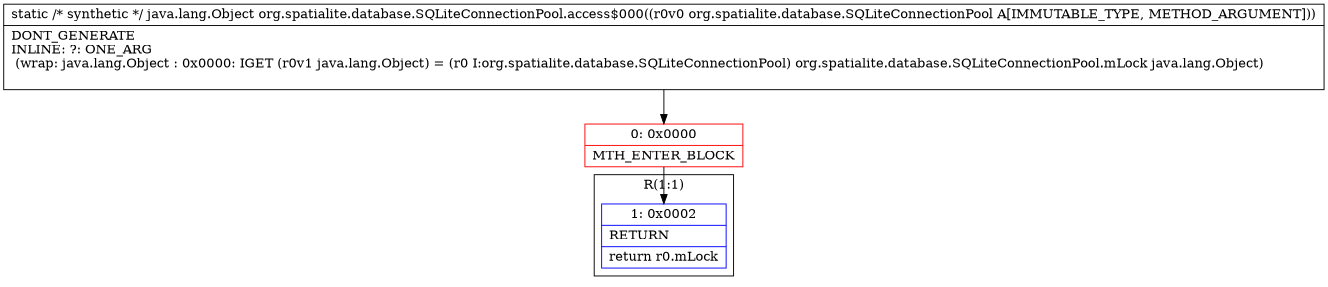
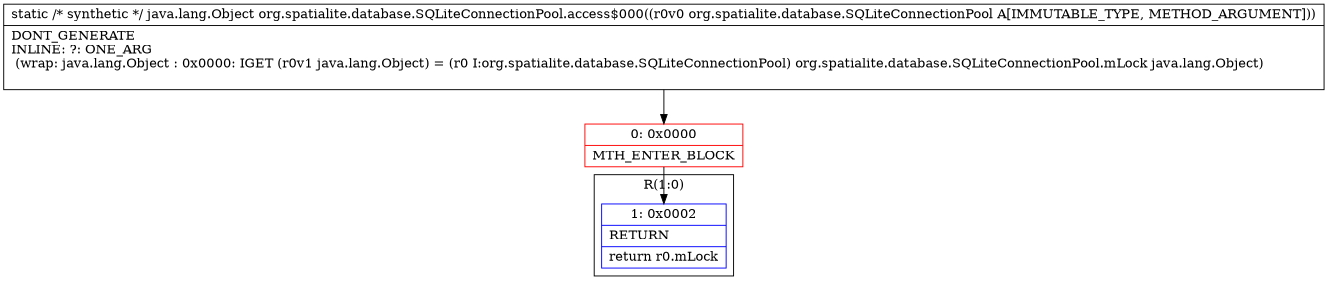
(664, 185) -> (664, 185)
